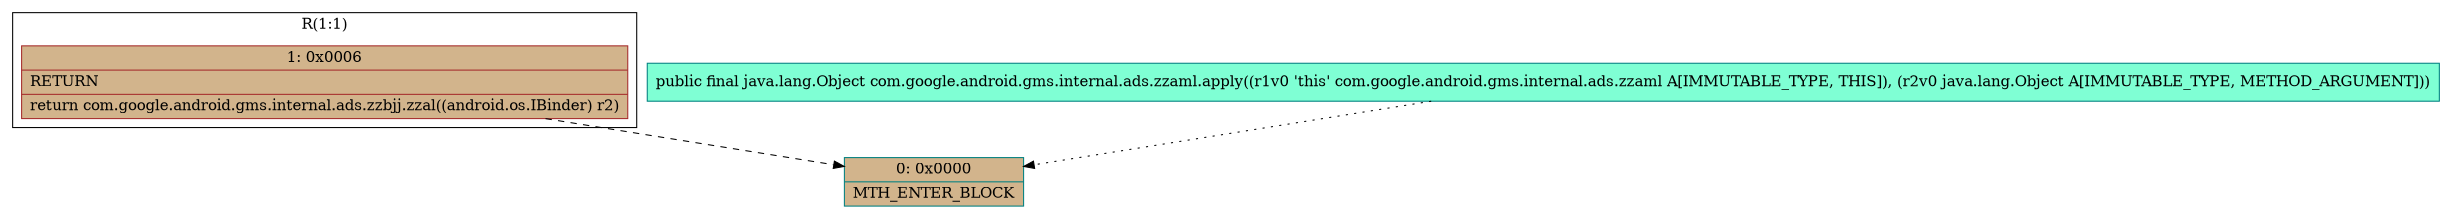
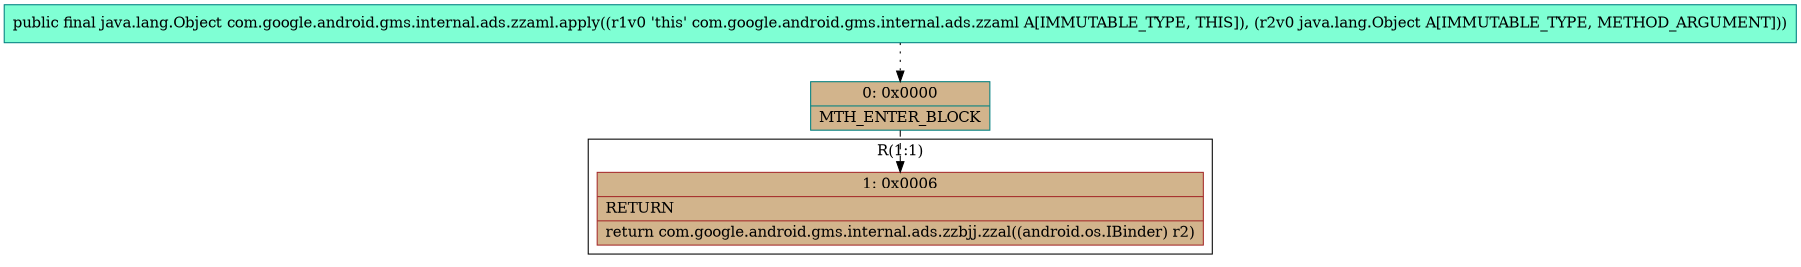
(689, 142) -> (900, 146)
